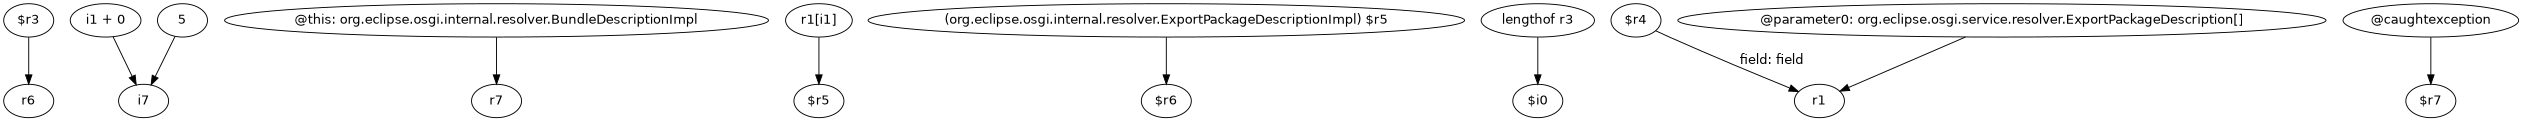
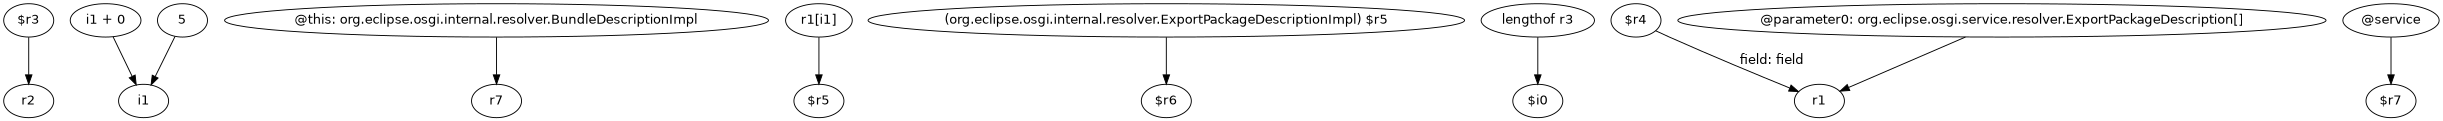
(2431, 20) -> (2391, 20)
(29, 101) -> (29, 101)
(144, 101) -> (144, 101)
